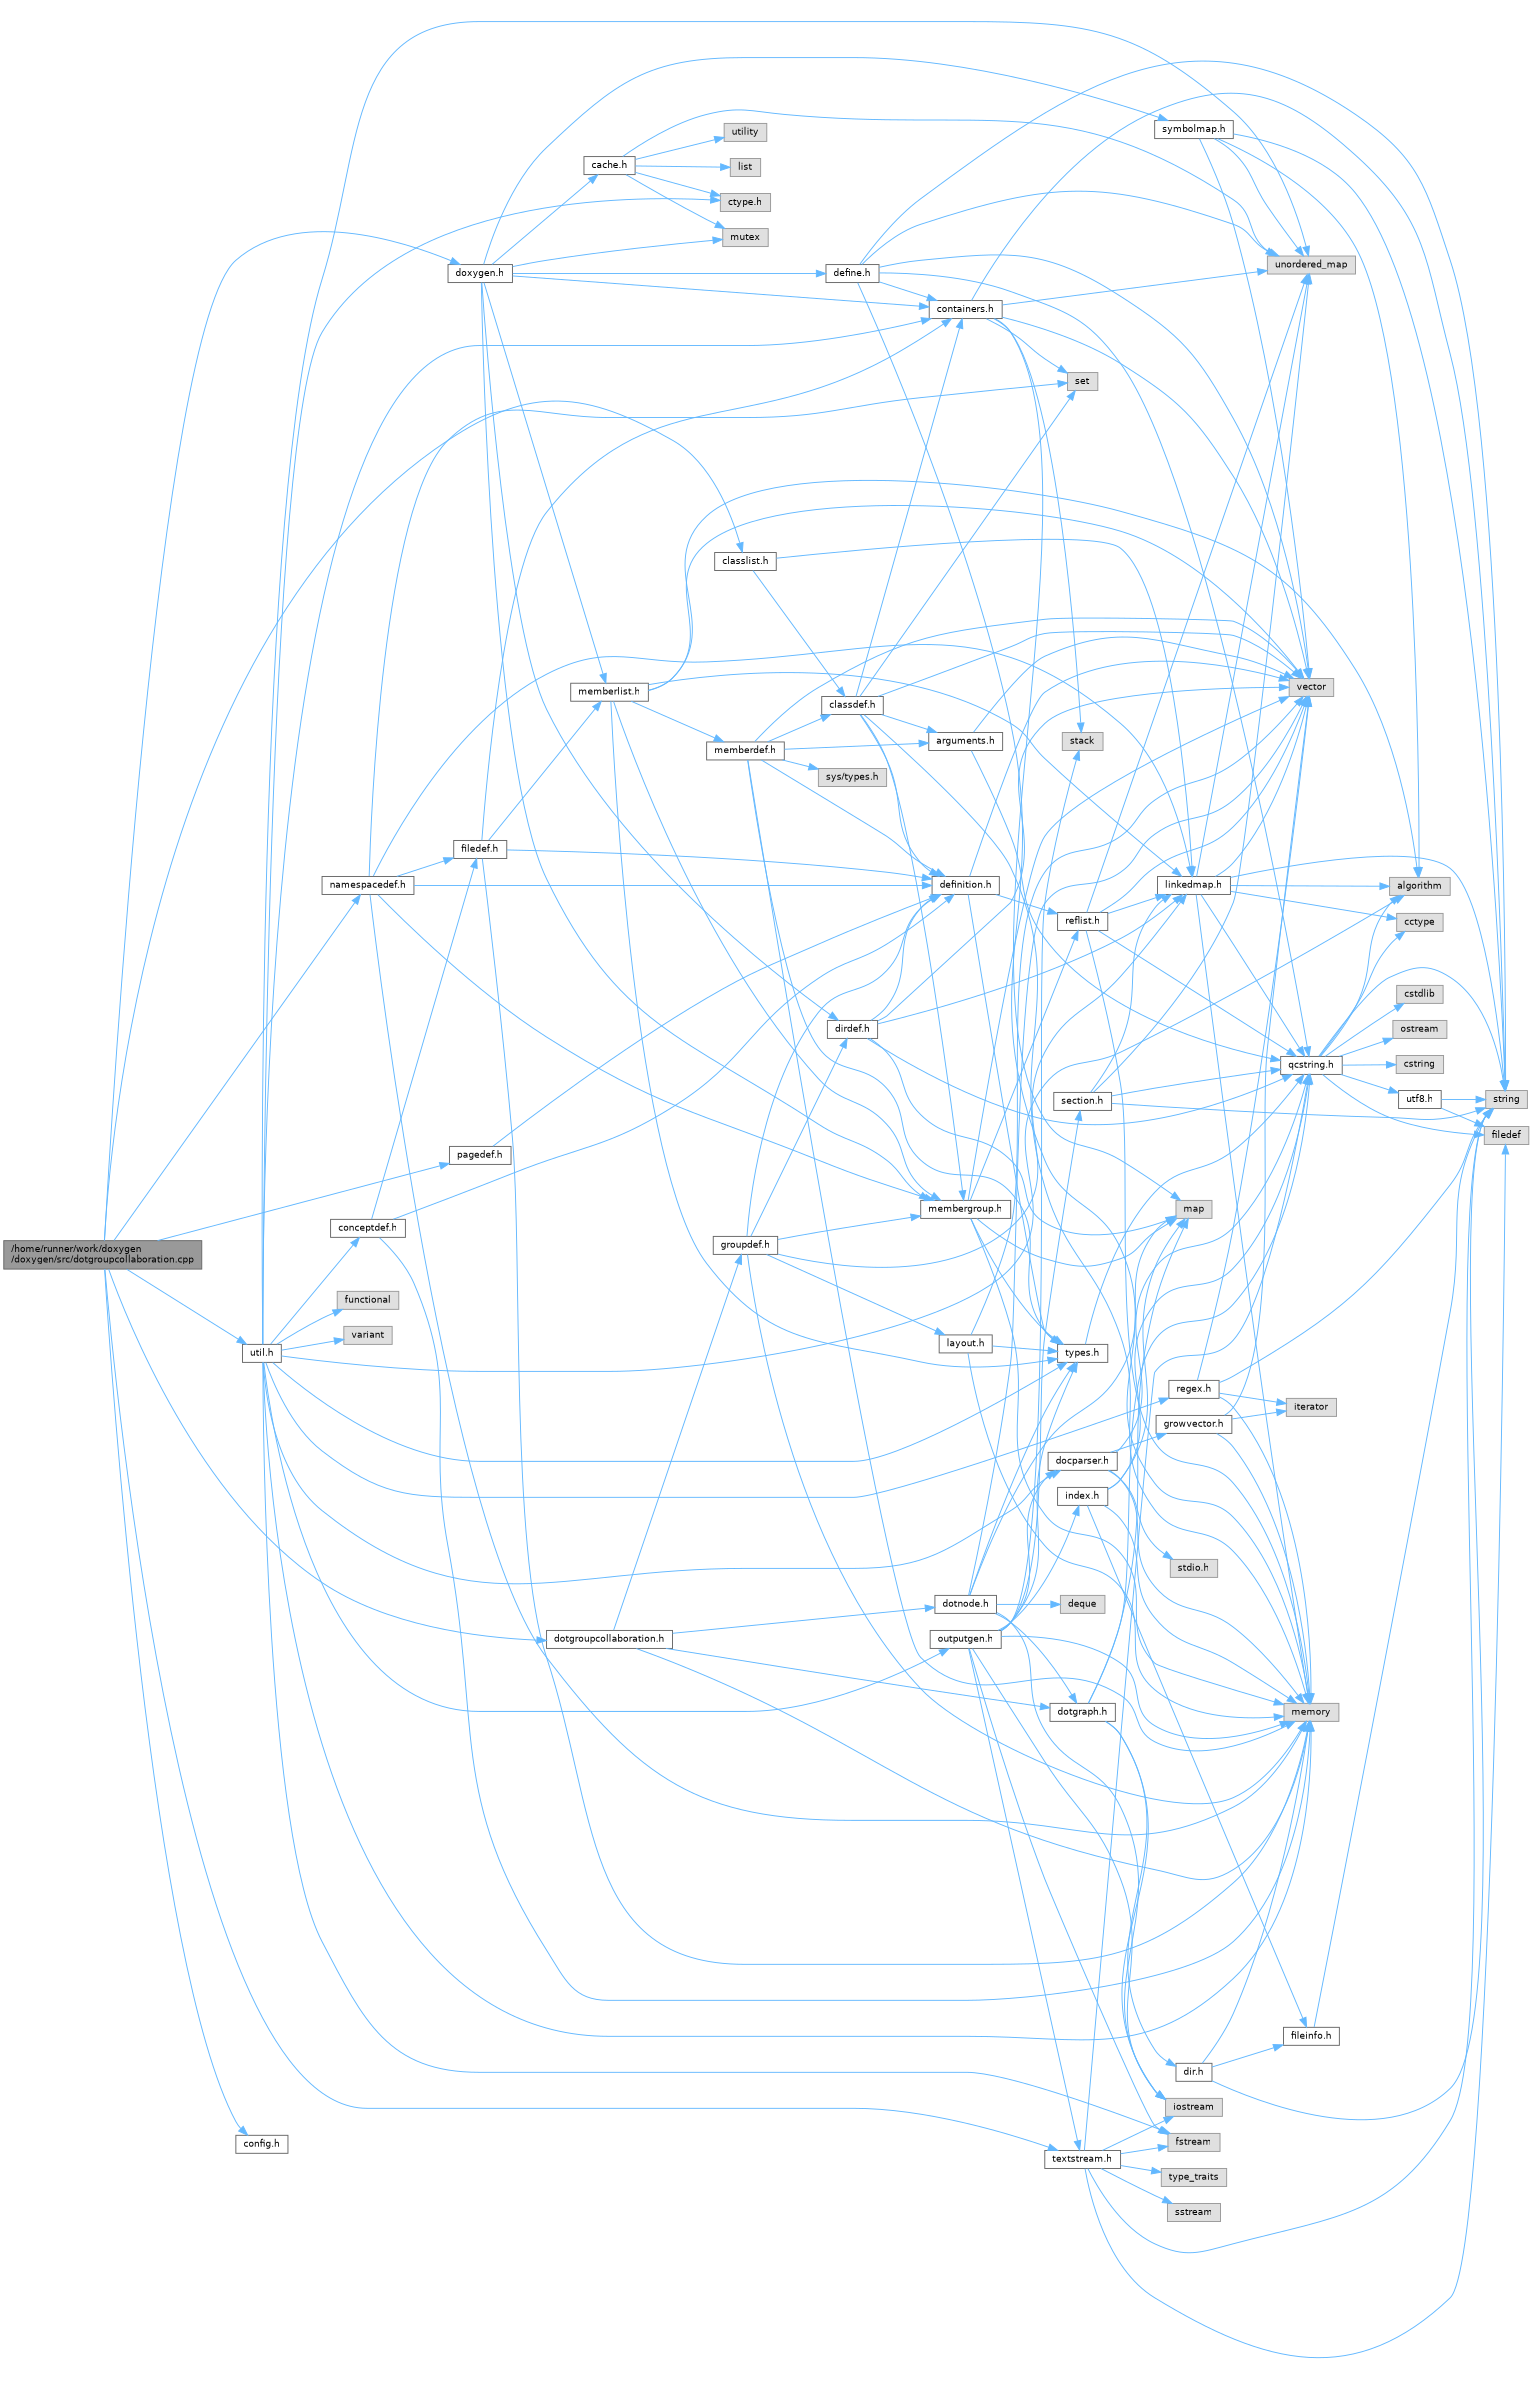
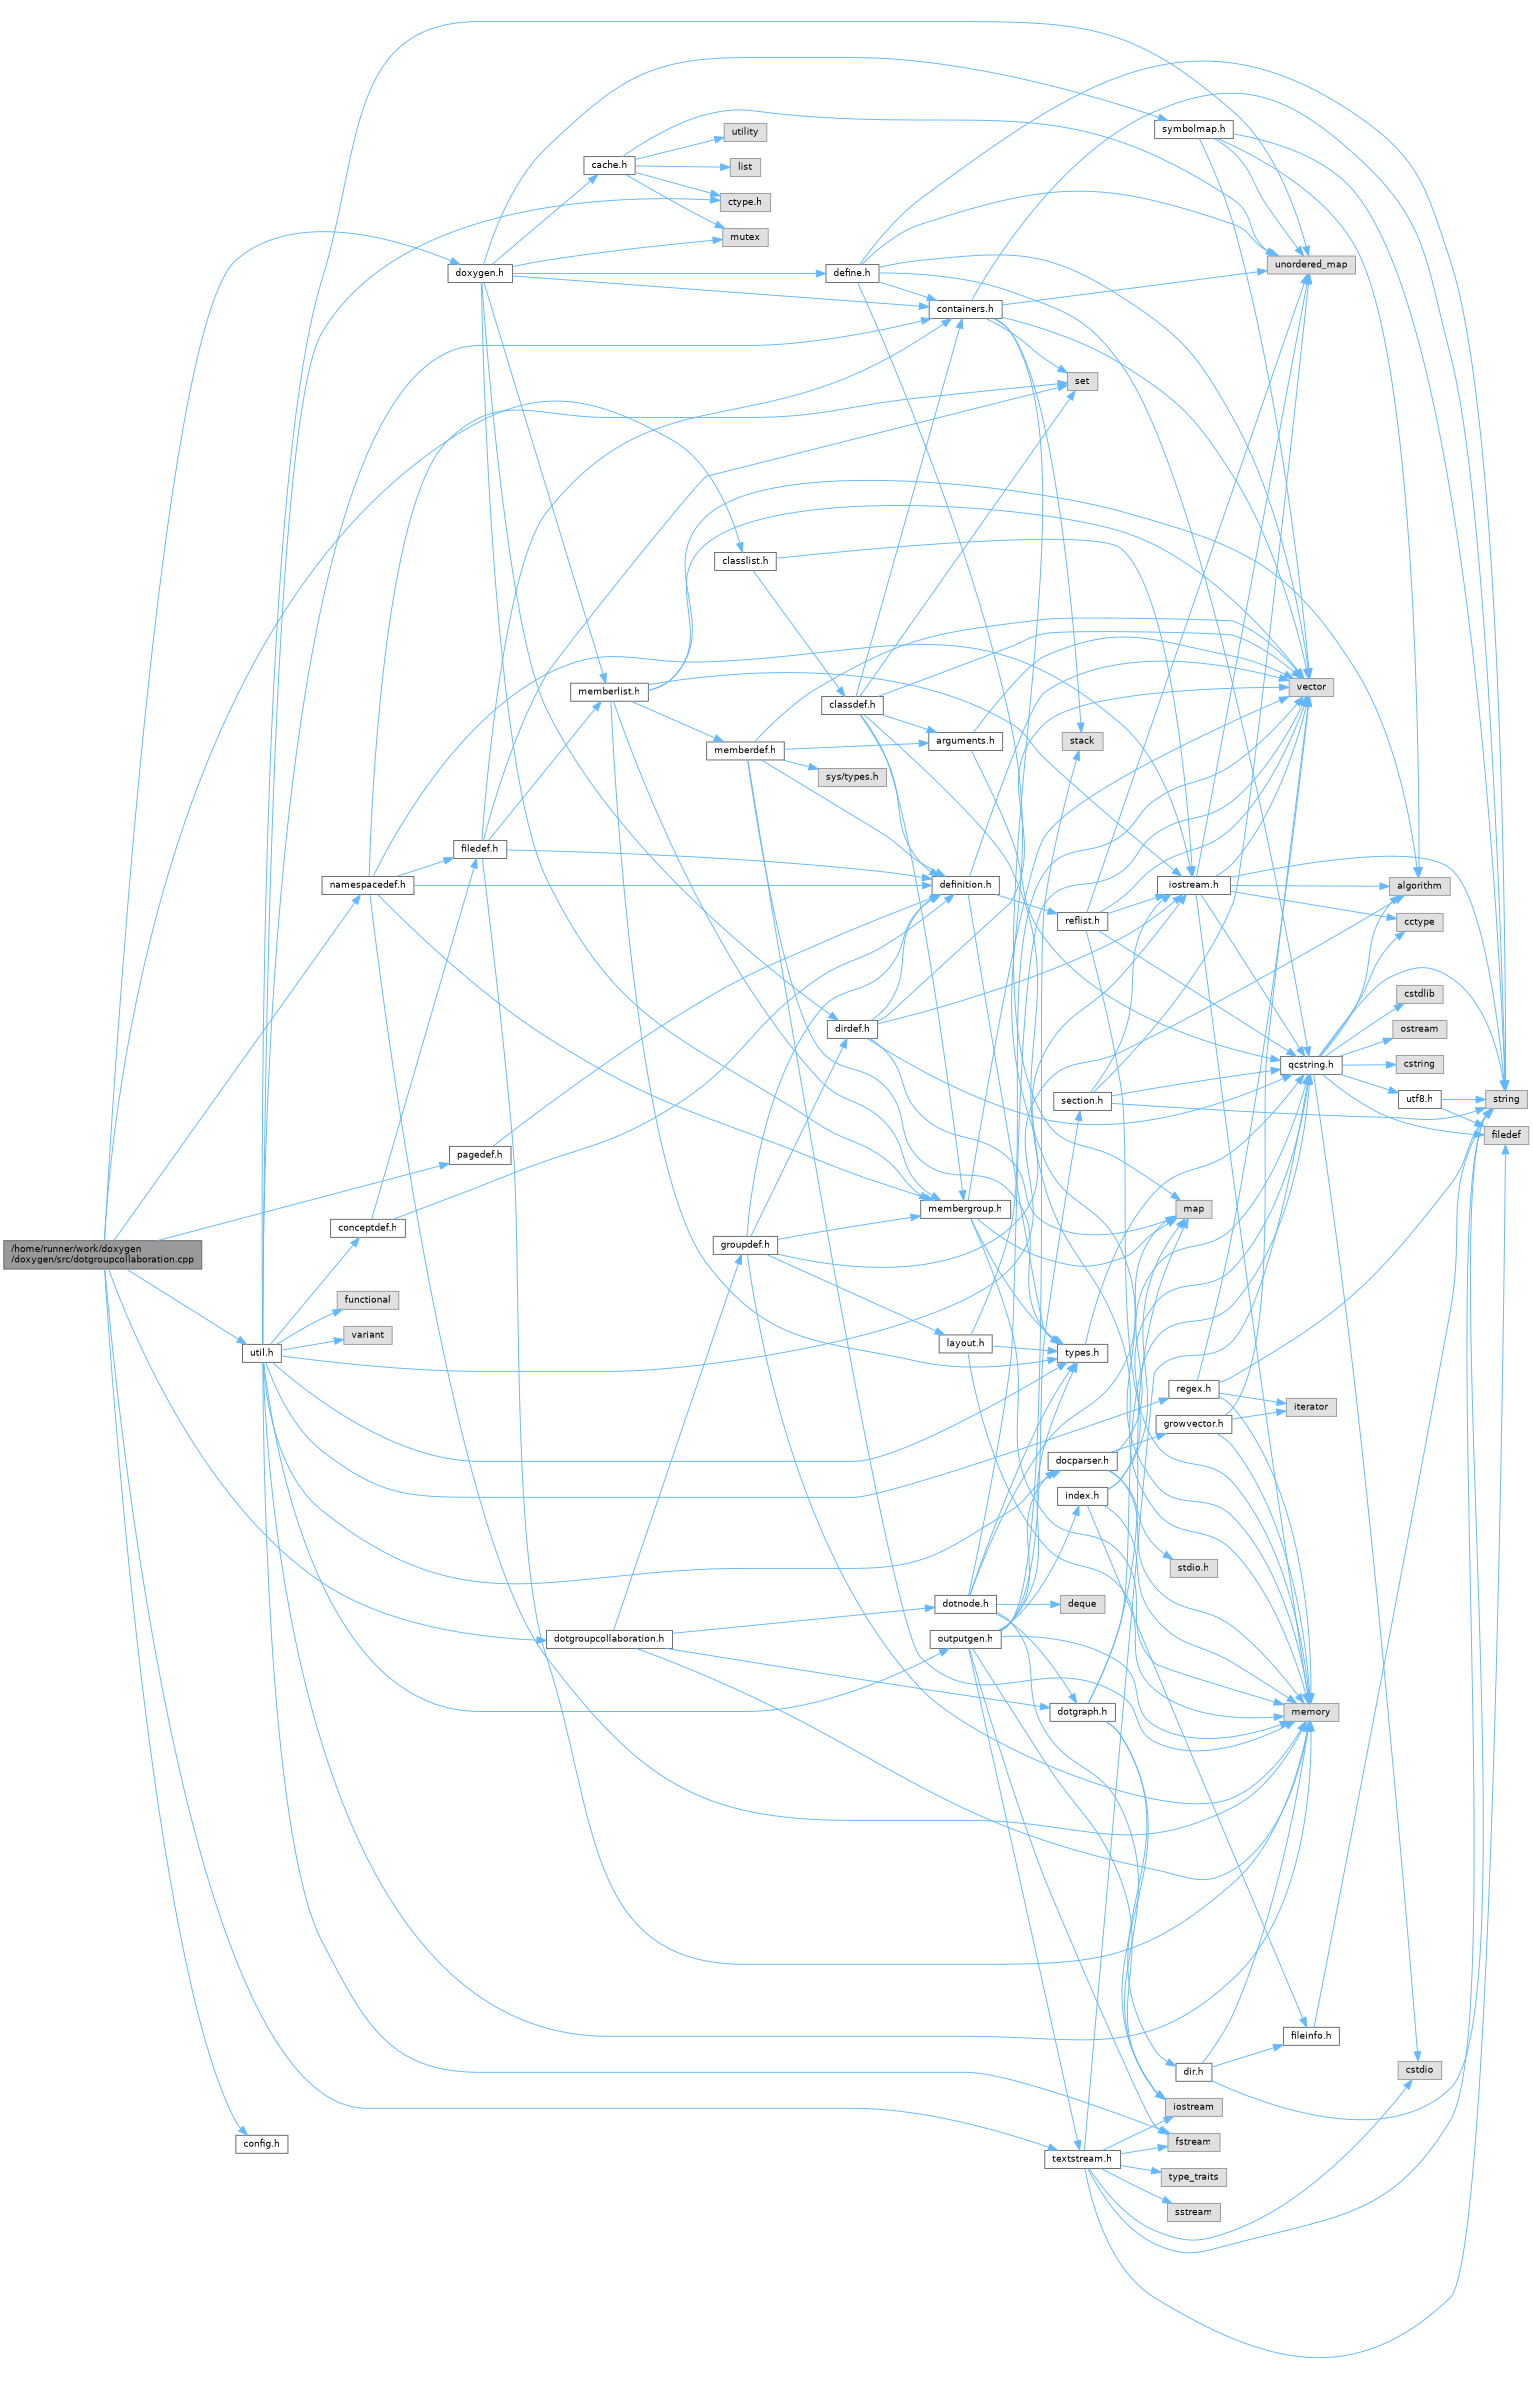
none -> (683, 502)
(795, 730) -> none
(1194, 885) -> (1194, 885)
(1009, 1102) -> none
(625, 2000) -> none
none -> (1420, 2070)
